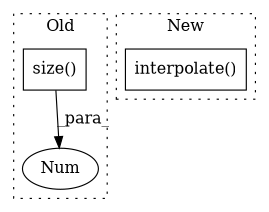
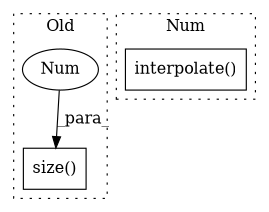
(186, 27) -> (186, 27)
(57, 113) -> (58, 113)
